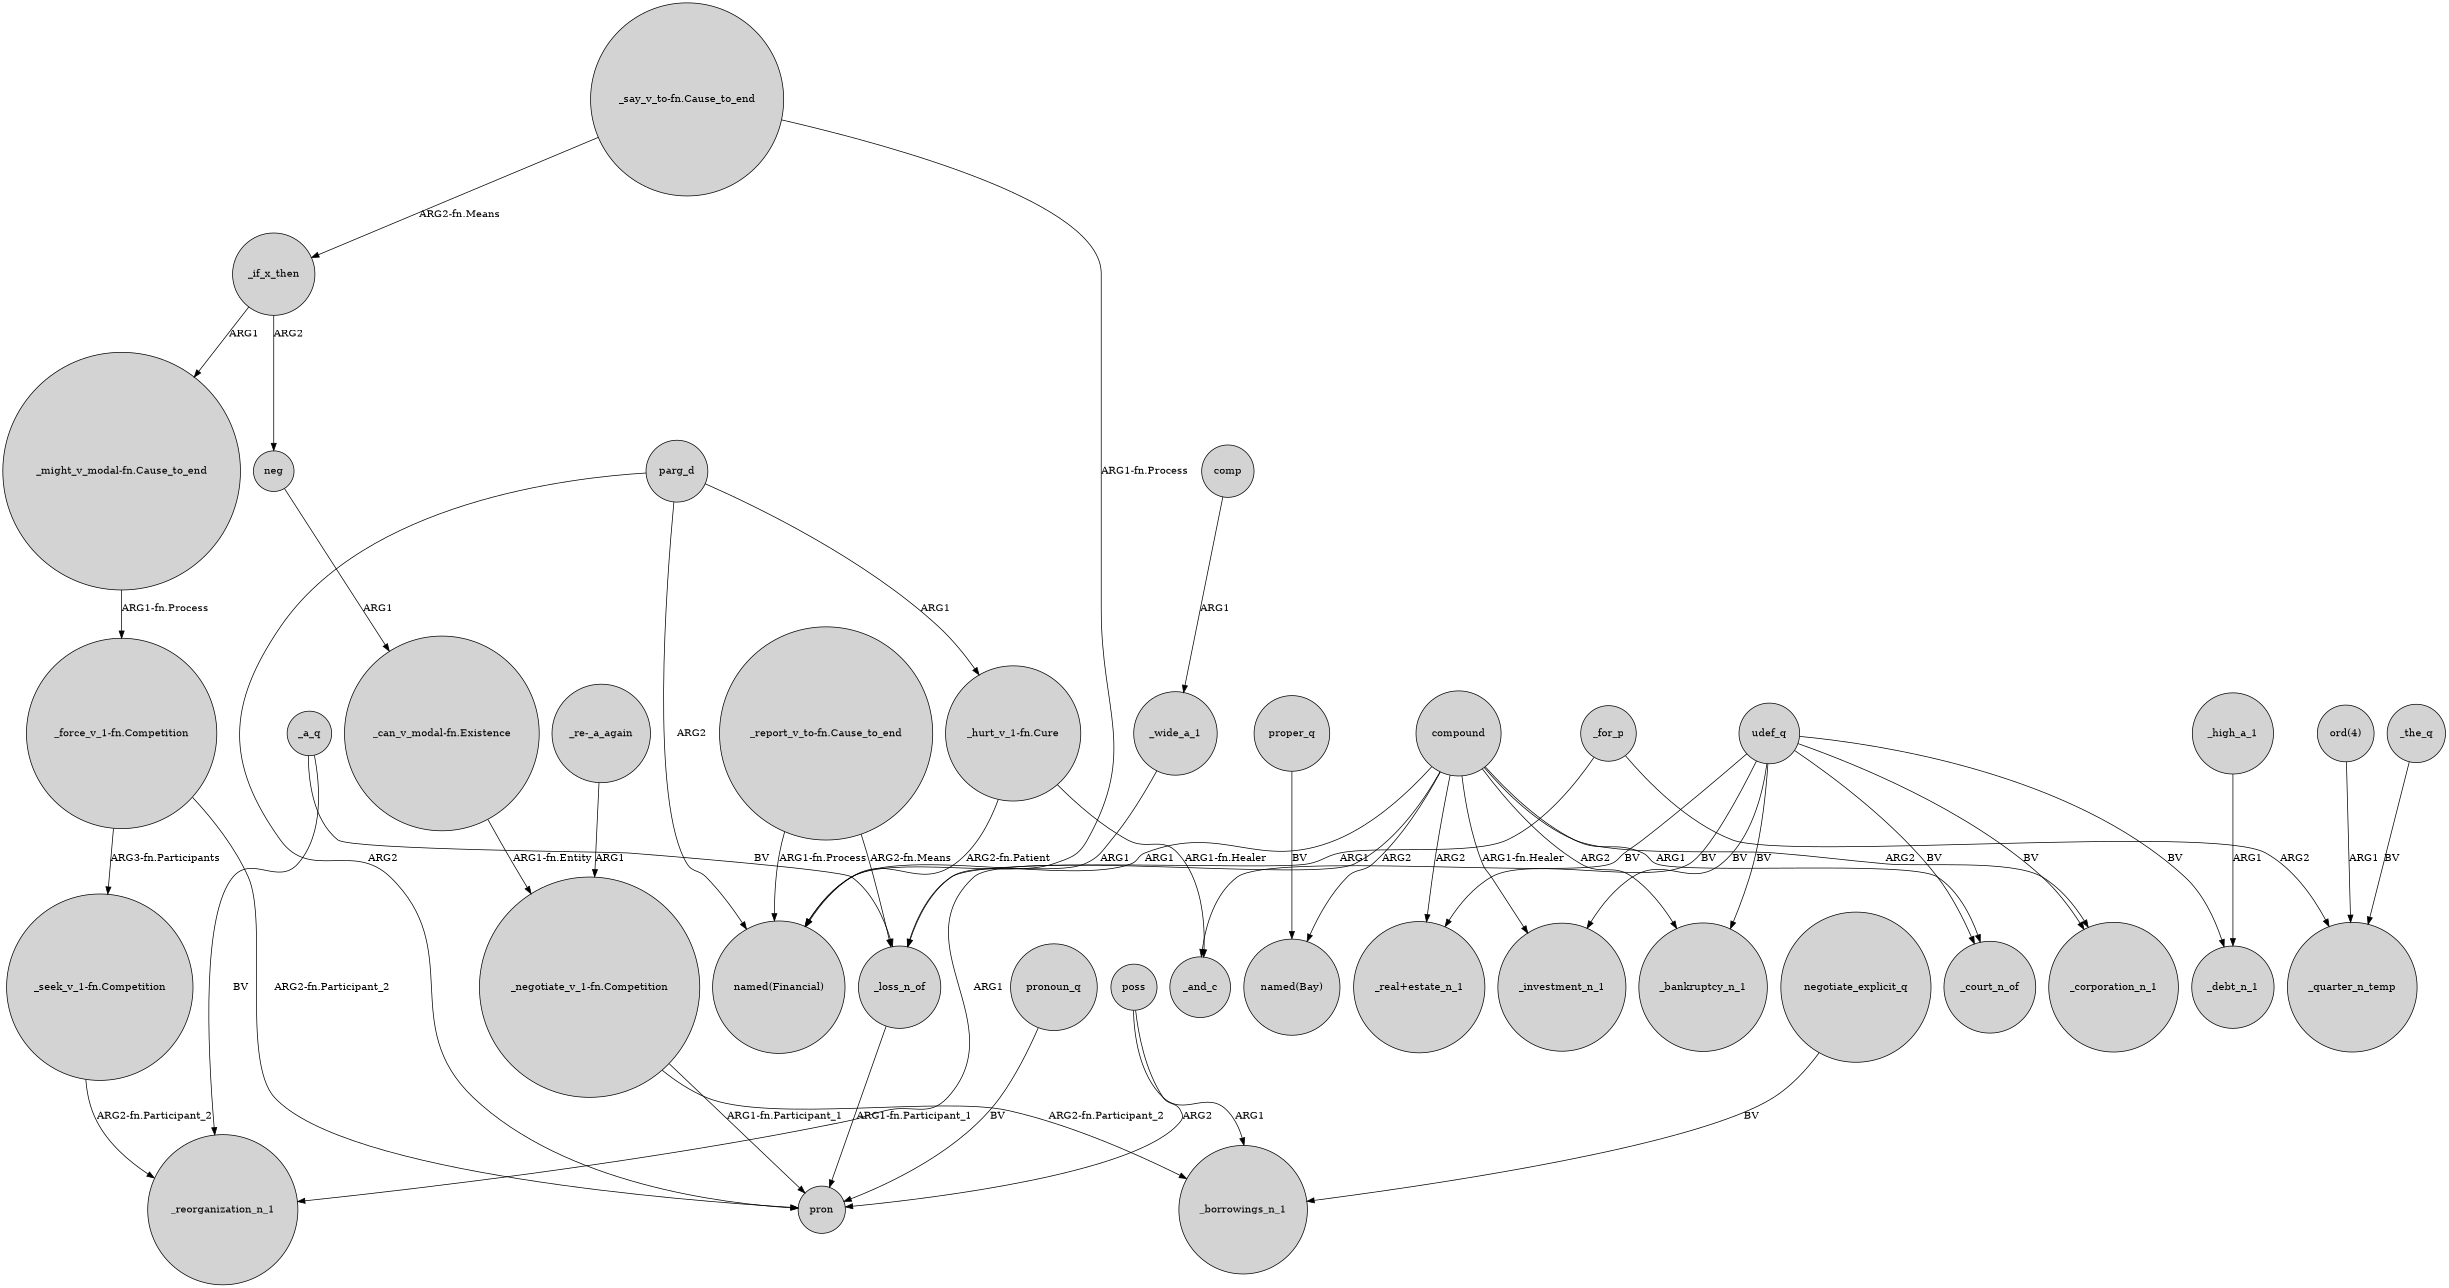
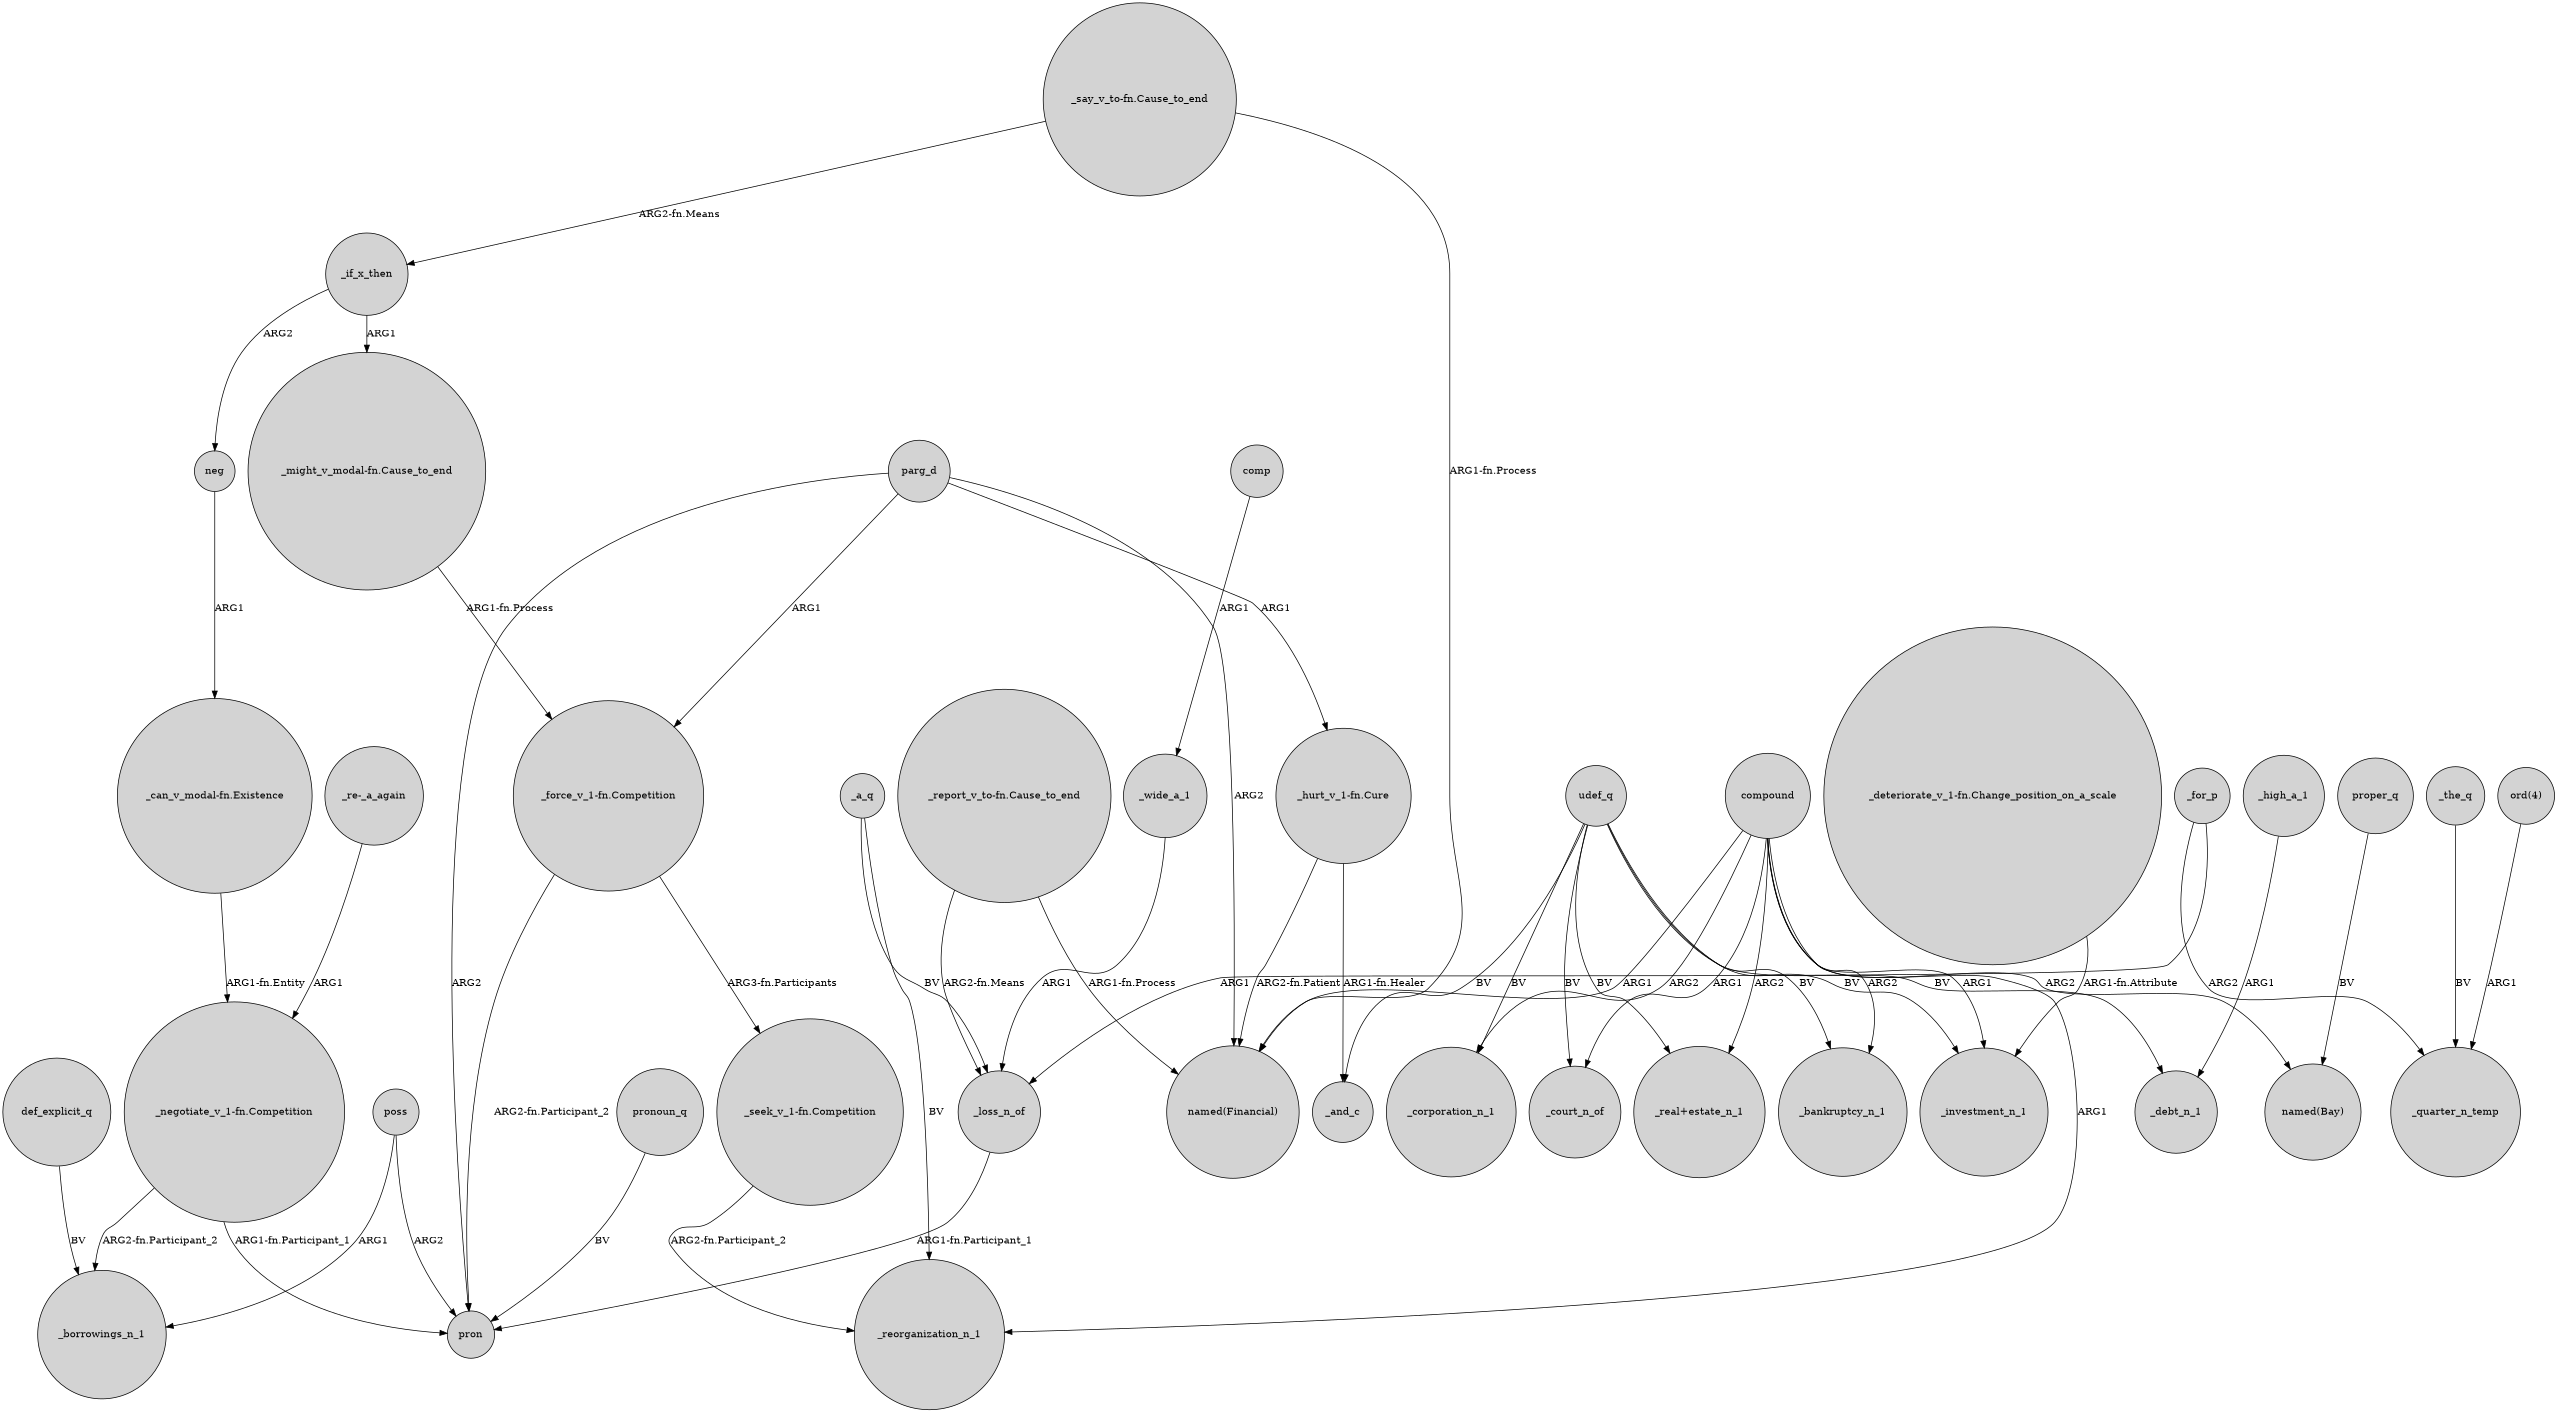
none -> (789, 608)
none -> (1993, 796)
(1523, 858) -> (1978, 983)
(1856, 987) -> (57, 1112)
